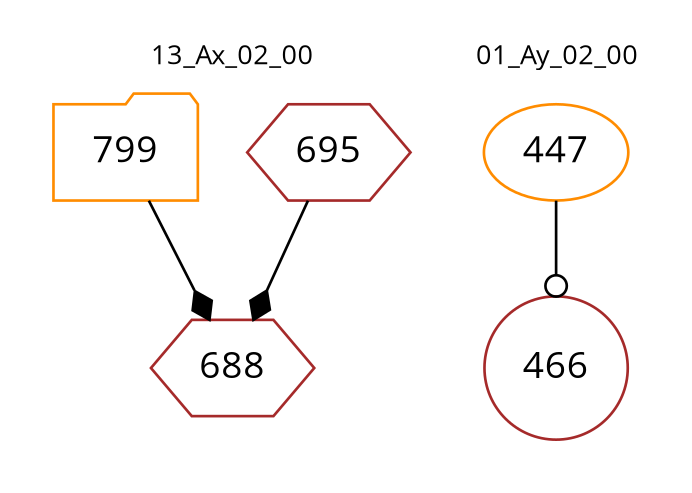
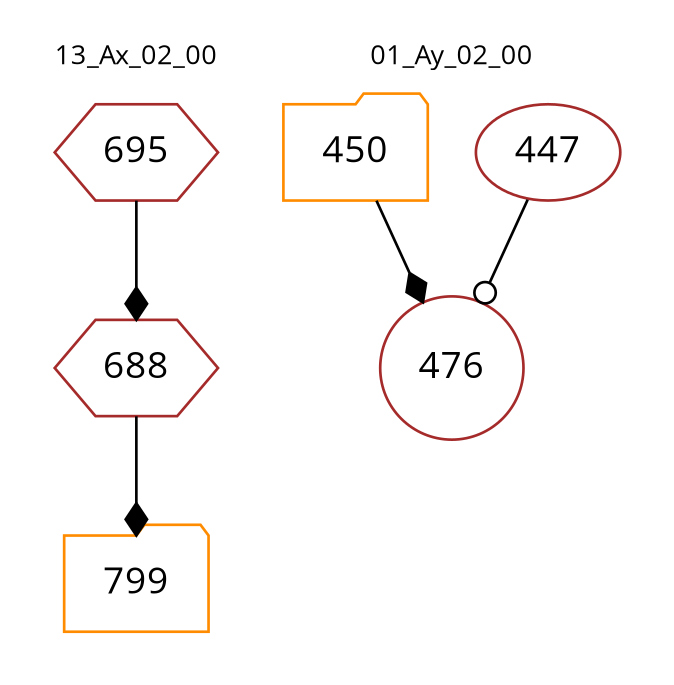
none -> (356, 152)
(556, 152) -> (548, 152)
(172, 246) -> (136, 460)
(556, 368) -> (452, 368)
